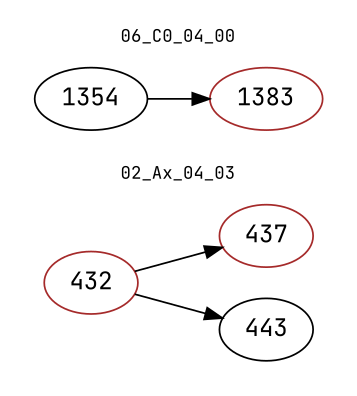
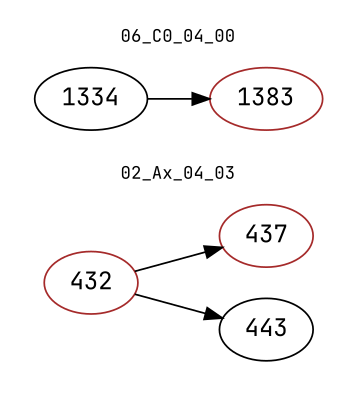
(91, 99) -> (91, 99)
